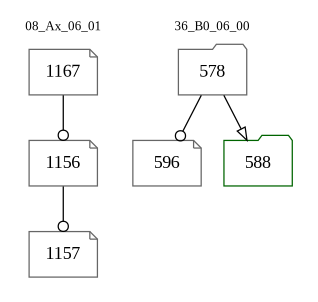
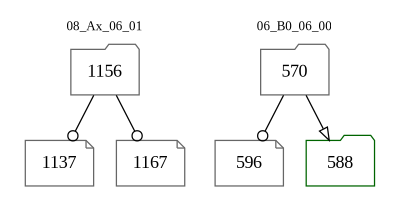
(213, 27) -> (295, 27)
(213, 72) -> (295, 72)
(63, 113) -> (126, 113)
(63, 163) -> (105, 72)
(63, 254) -> (59, 163)
